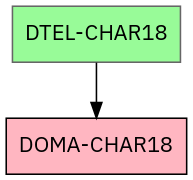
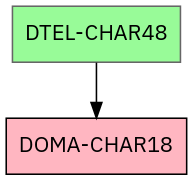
(96, 34) -> (96, 34)
